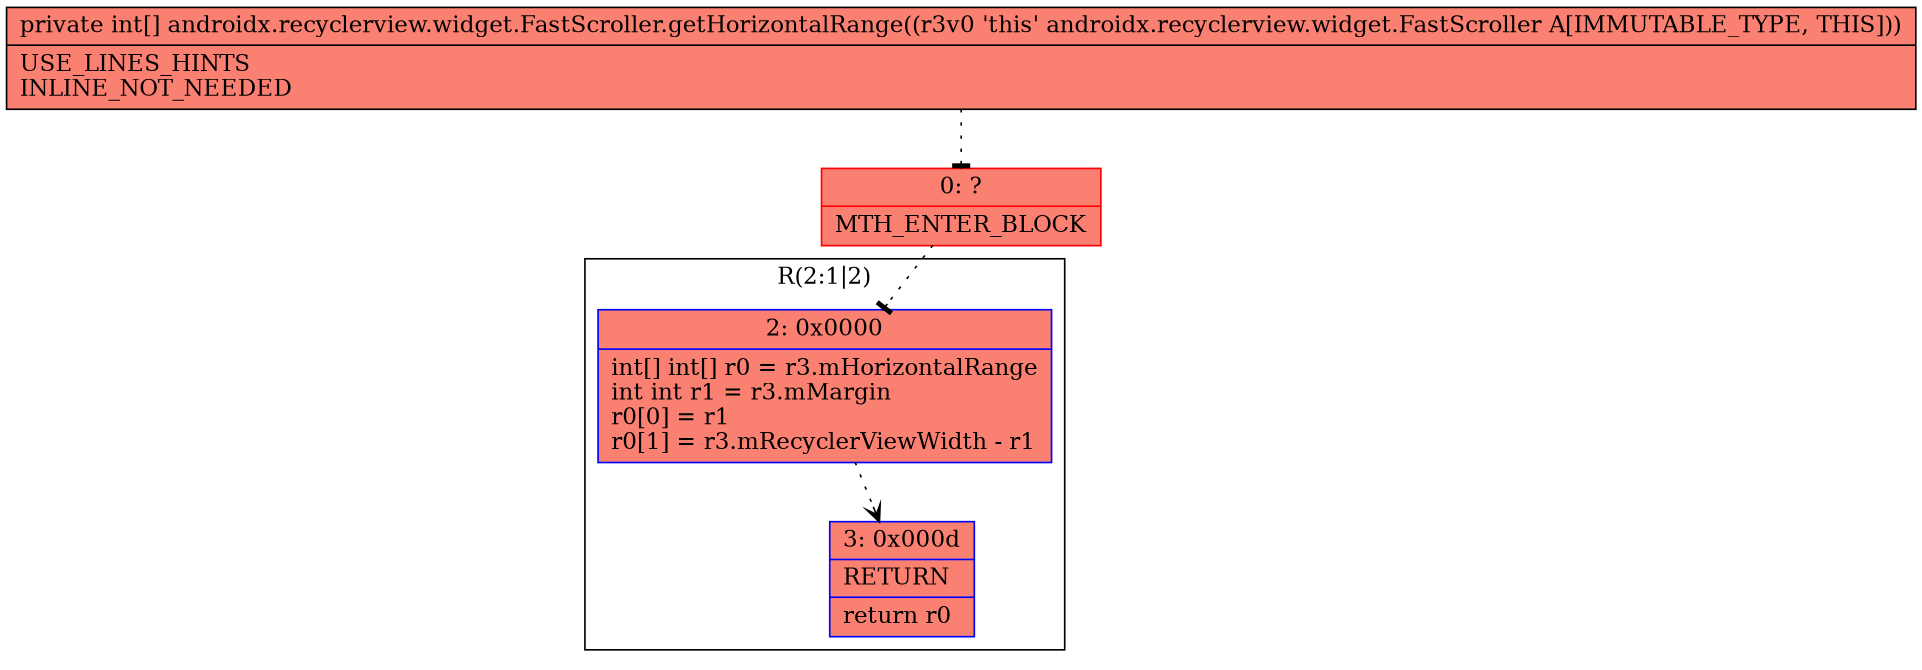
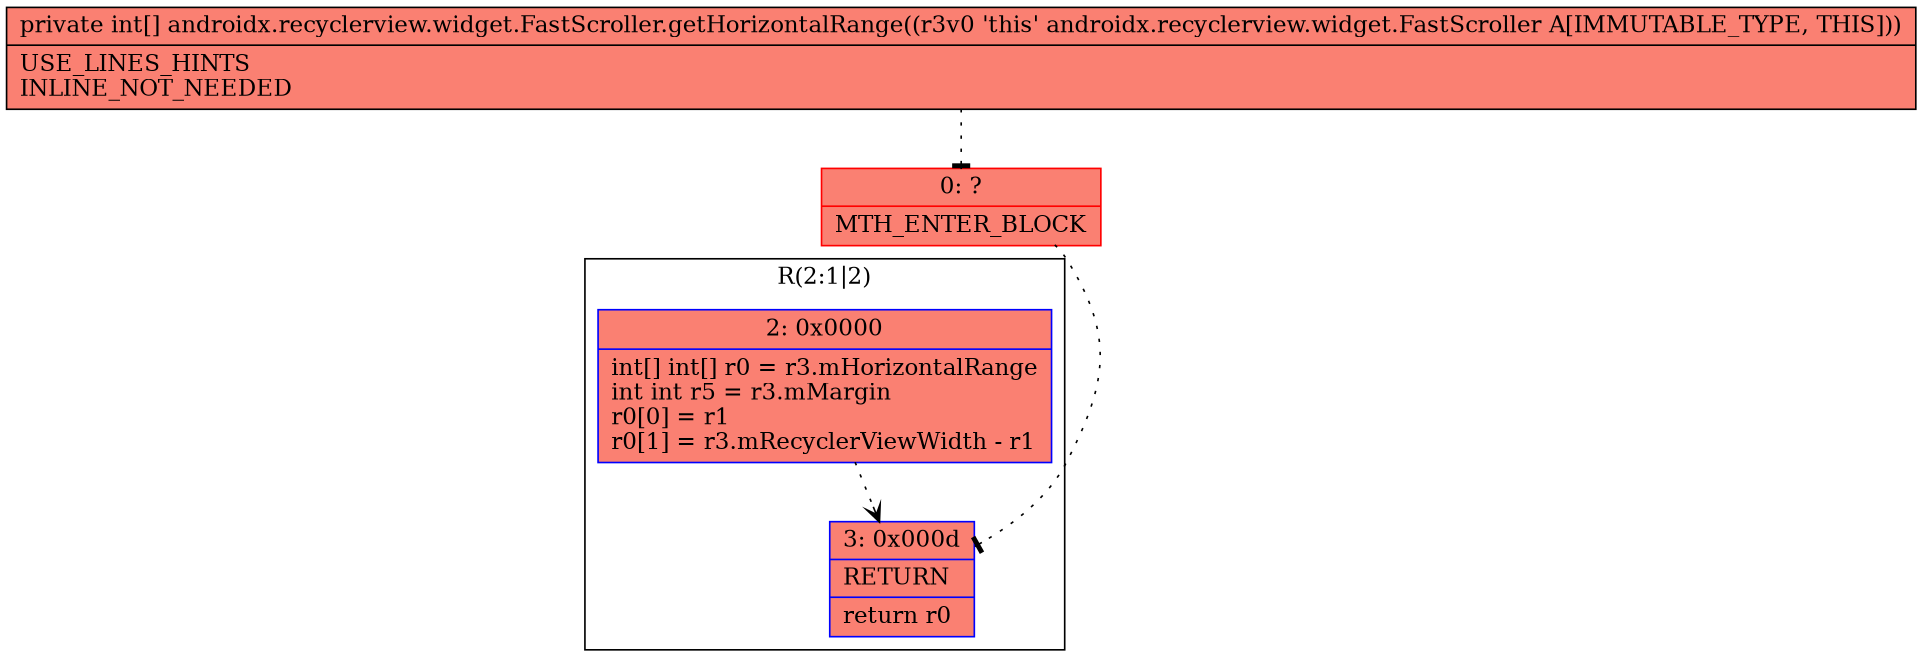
(910, 274) -> (1090, 409)
(752, 393) -> (752, 393)
